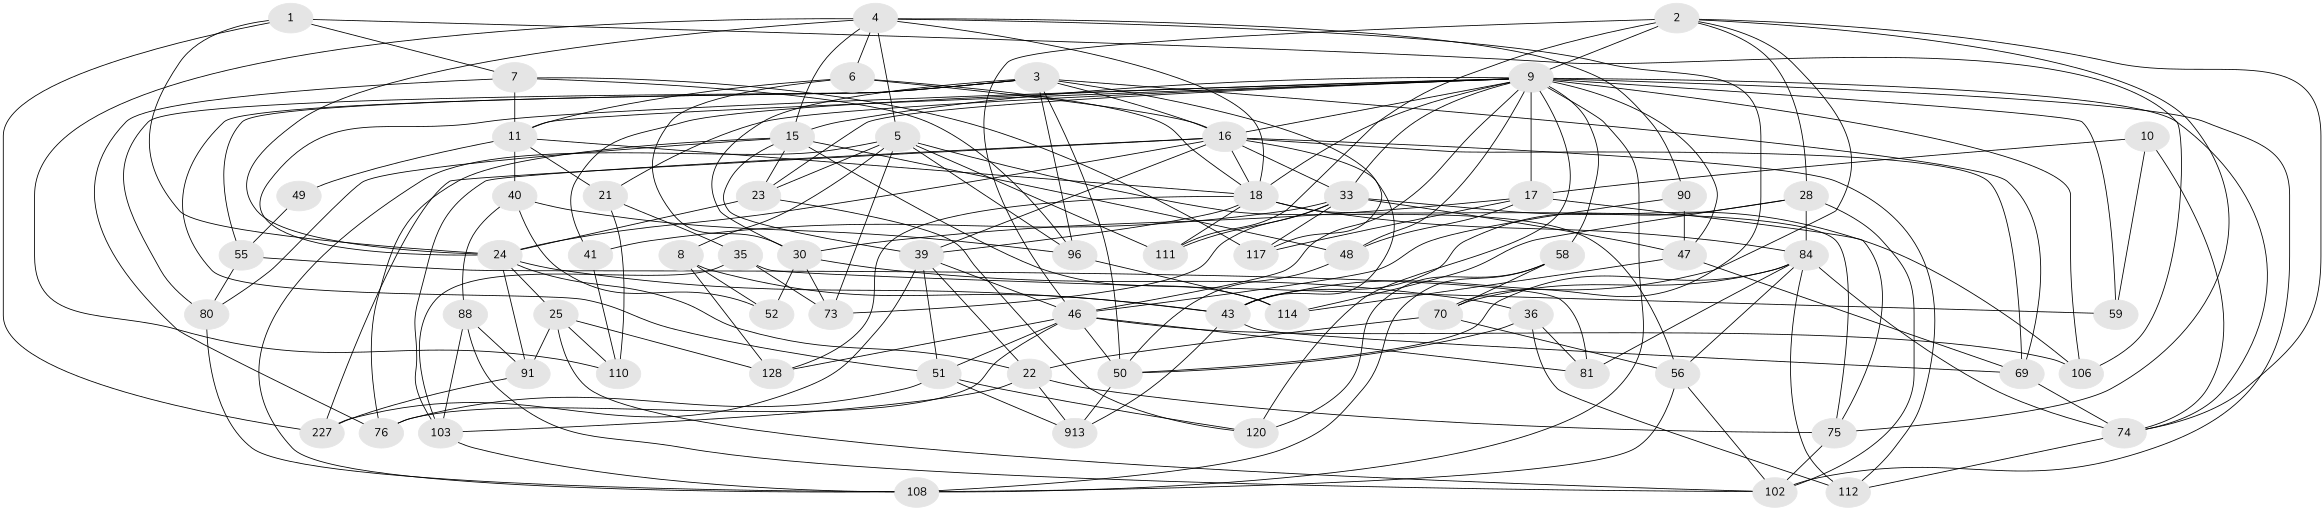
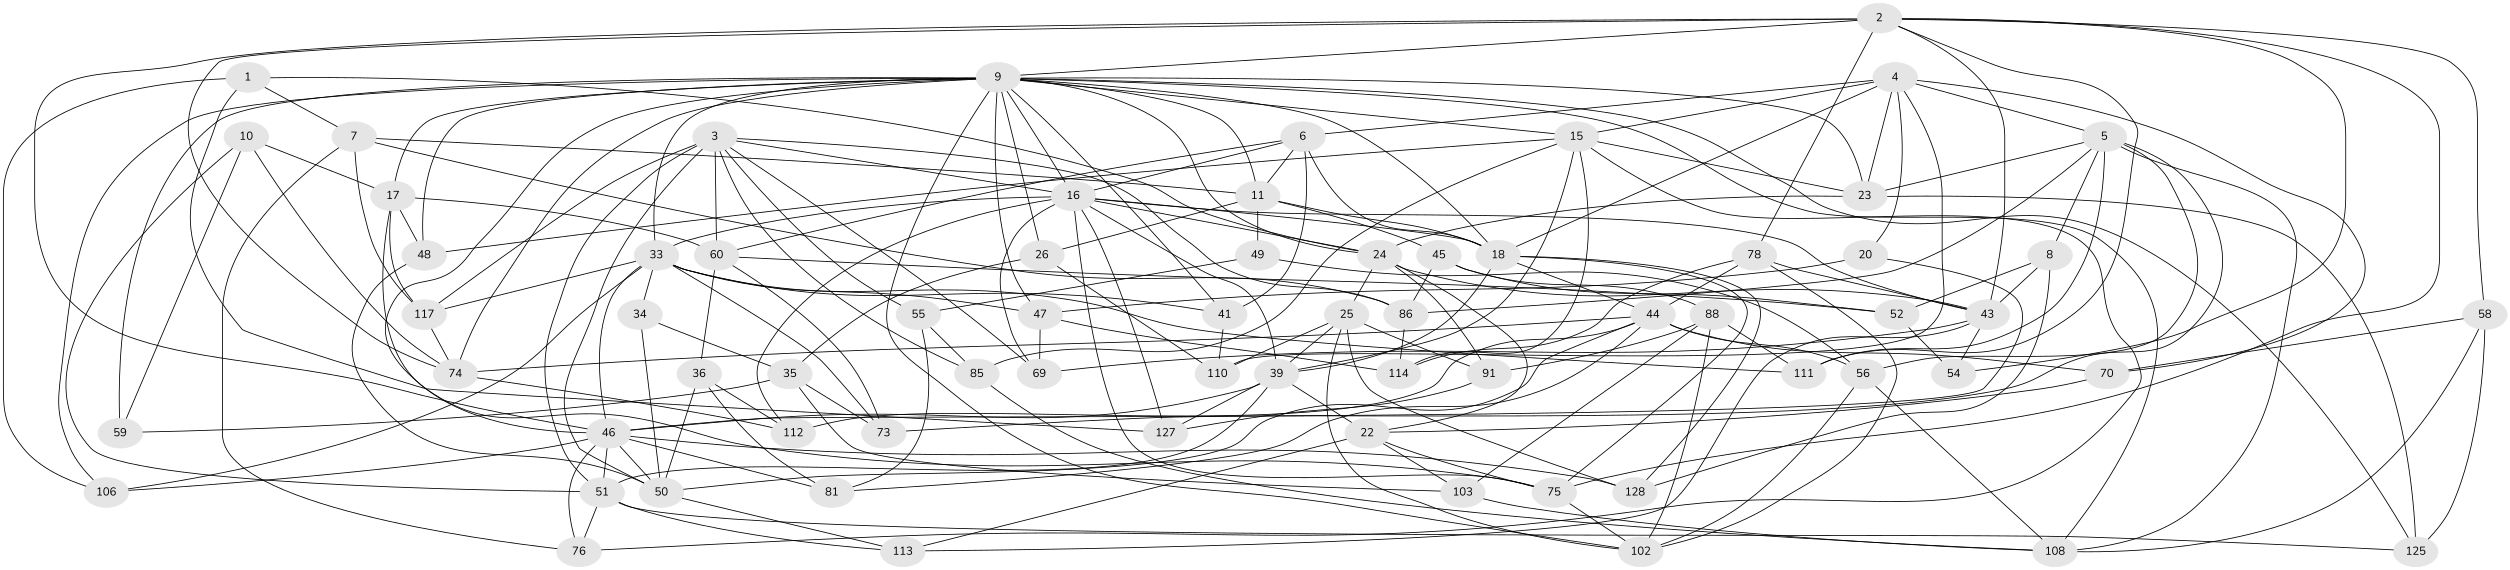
(426, 75) -> (1880, 137)
(1598, 161) -> (2301, 36)
(470, 192) -> (1242, 476)
(515, 196) -> (1439, 255)
(605, 196) -> (1042, 255)
(1684, 196) -> (1866, 255)
(1806, 196) -> (1754, 255)
(1203, 230) -> (1748, 338)
none -> (1302, 232)
(800, 255) -> (717, 255)
(1075, 255) -> (1406, 315)
(1806, 255) -> (1653, 315)
(207, 315) -> (977, 374)
none -> (640, 315)
none -> (601, 336)
(1549, 342) -> (1574, 272)
none -> (1308, 347)
none -> (1954, 374)
(2078, 407) -> (440, 344)
(322, 433) -> (1165, 433)
(1075, 433) -> (903, 552)
(1256, 433) -> (2416, 552)
none -> (152, 467)
